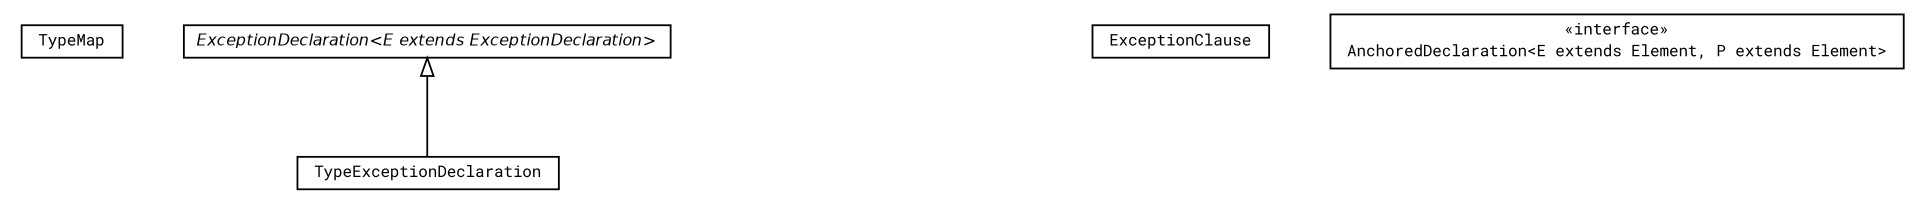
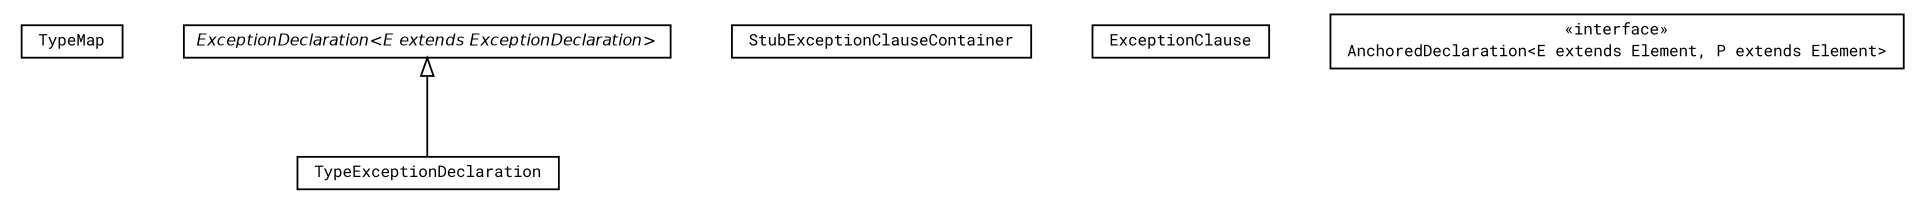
none -> (882, 41)
